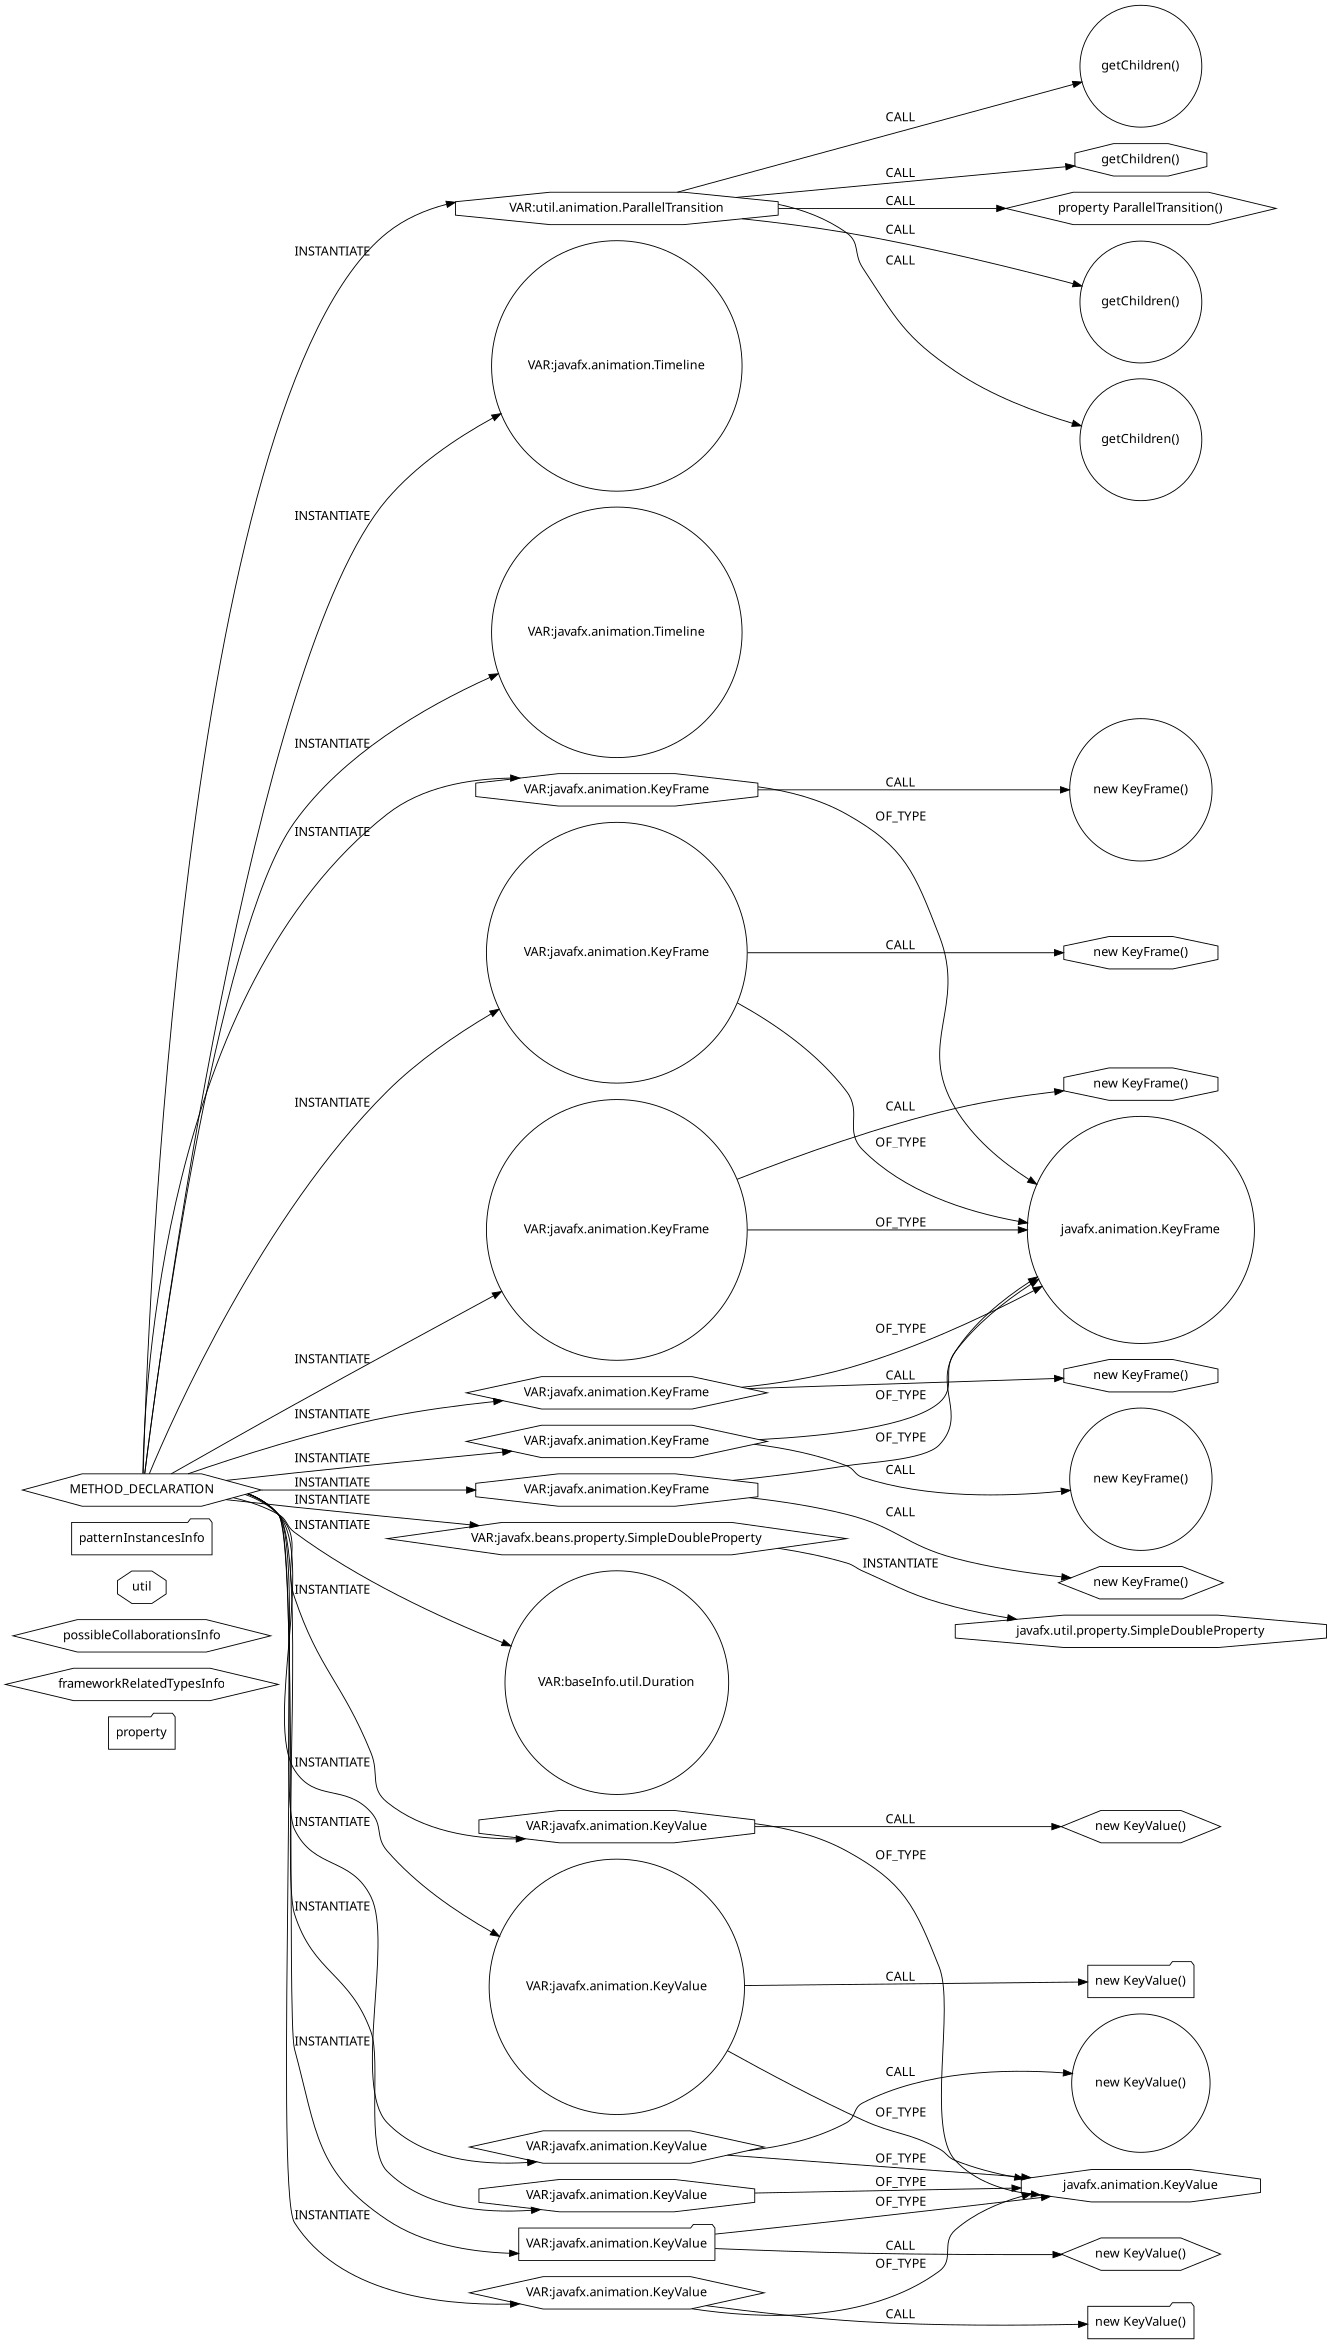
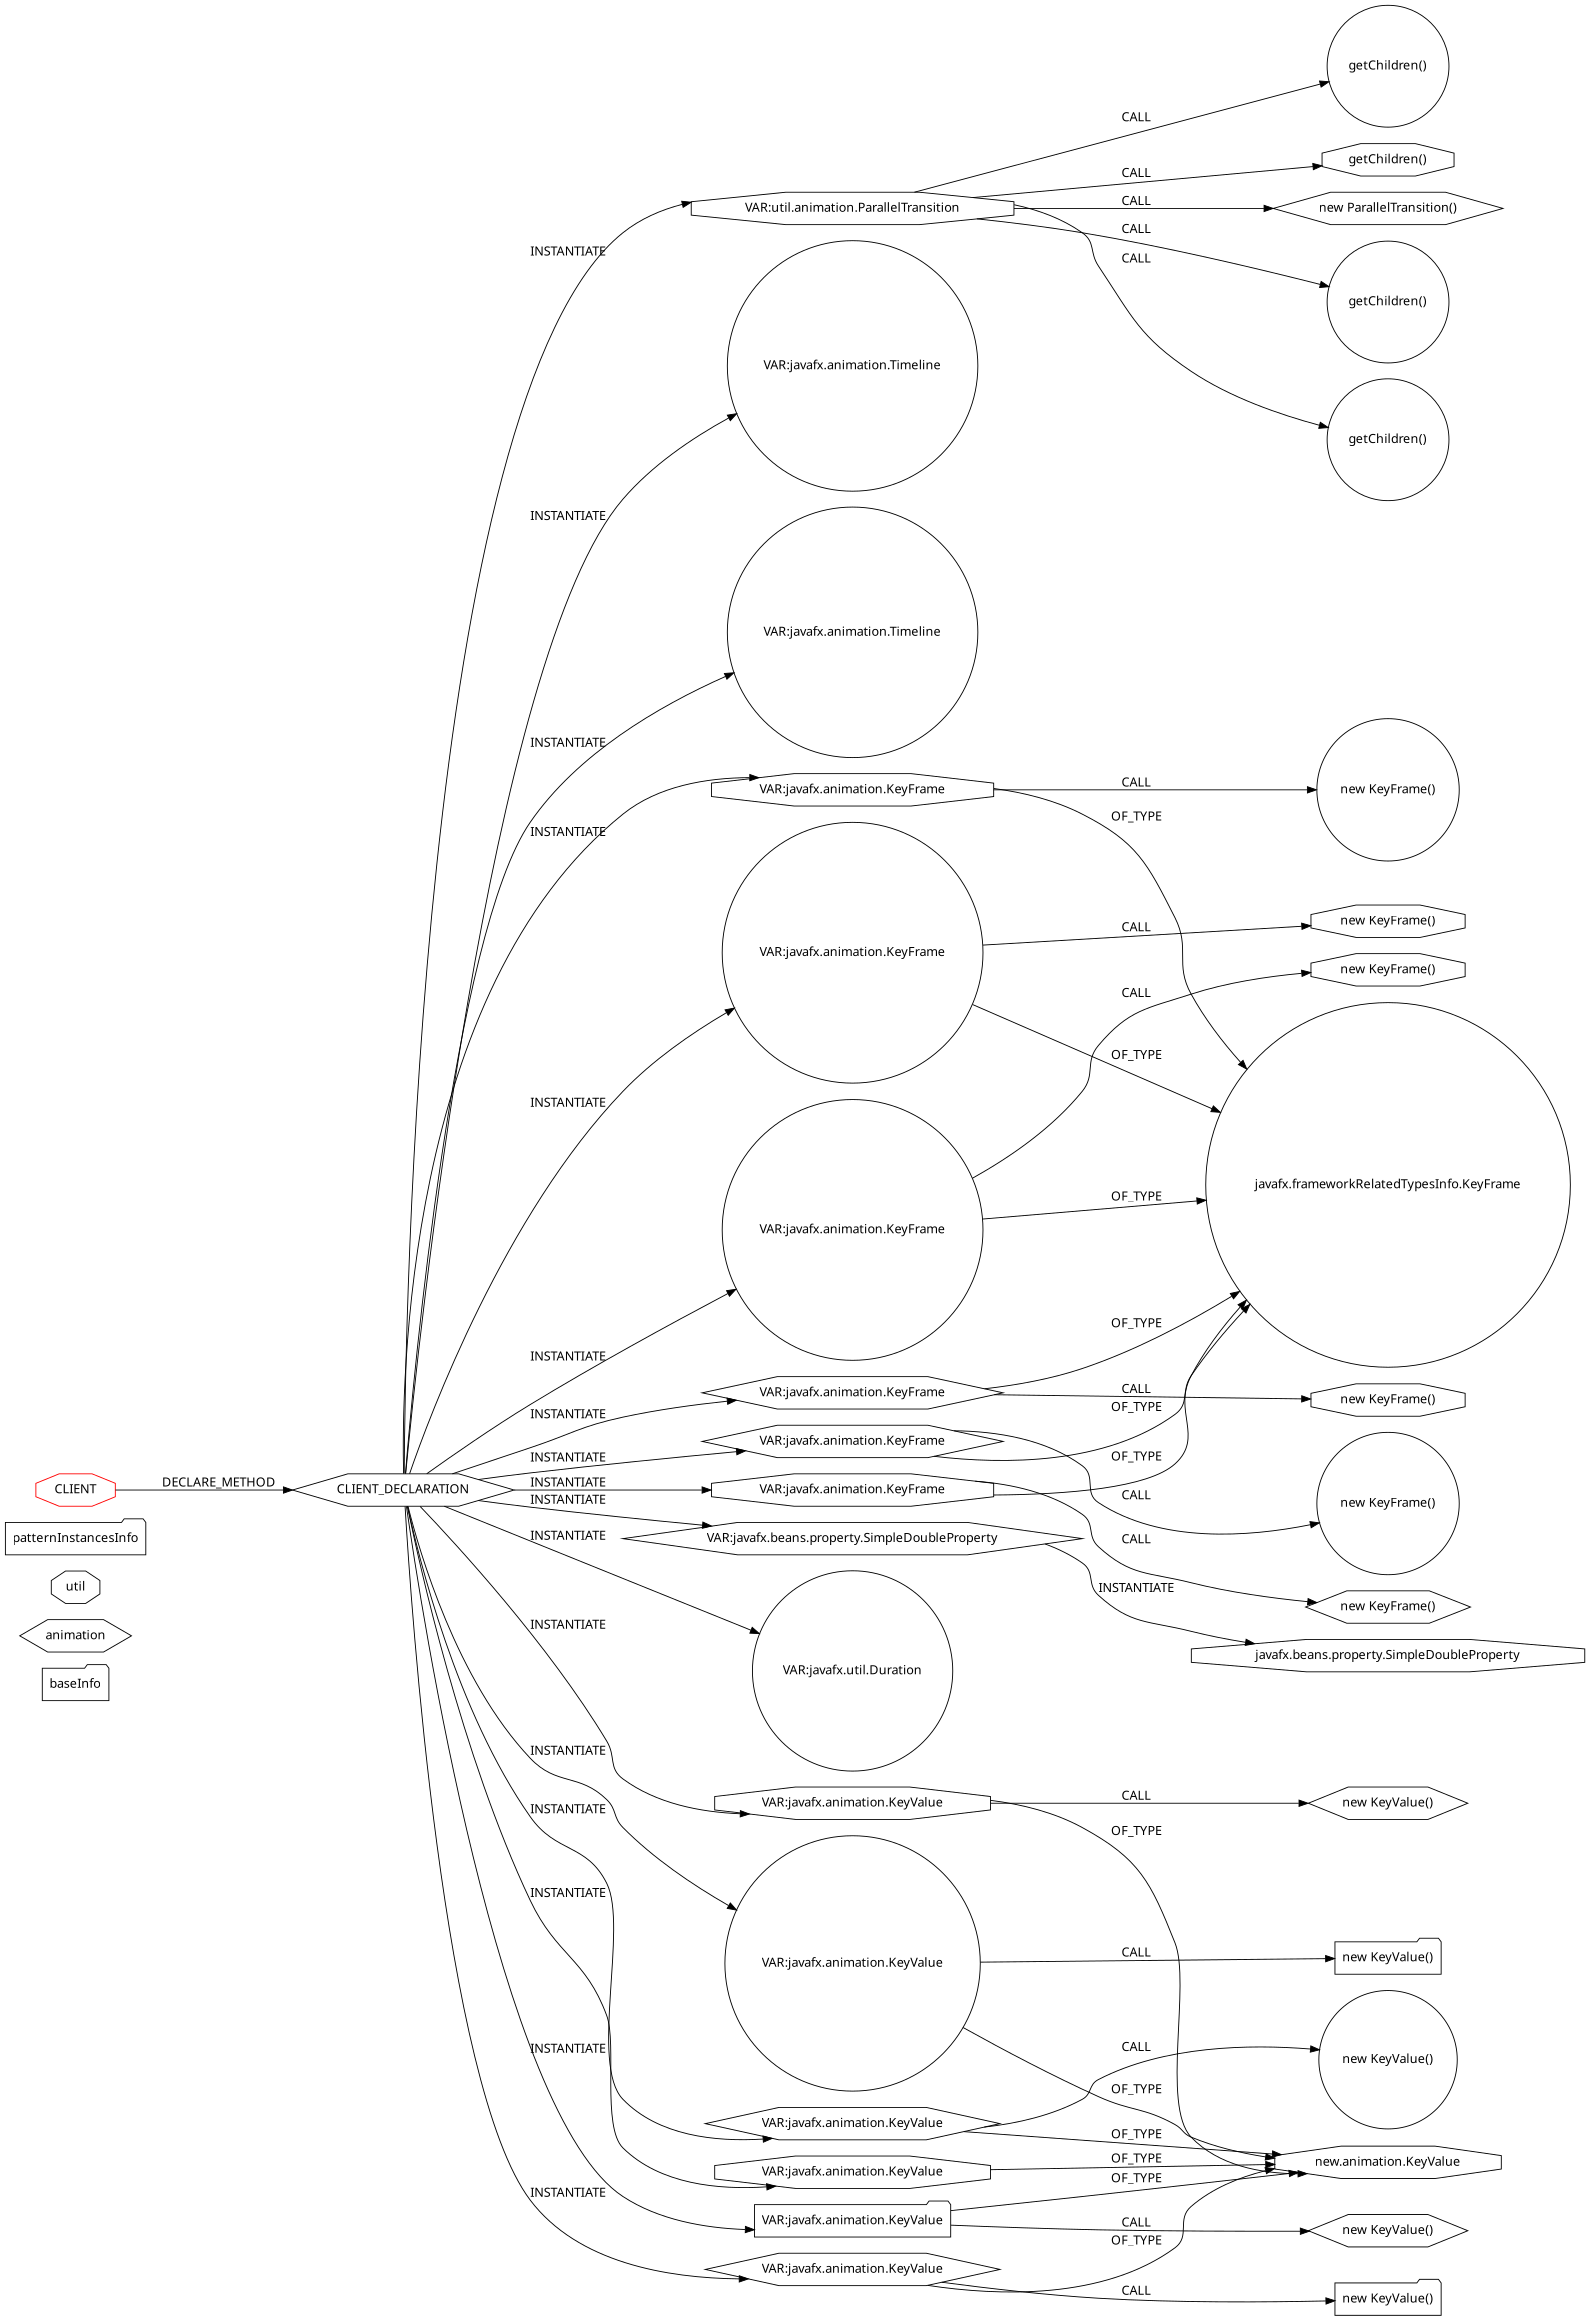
(1141, 208) -> (1388, 208)
(1141, 1230) -> (1388, 1185)
none -> (76, 1490)
(142, 1490) -> (403, 1490)
(1141, 1631) -> (1388, 1656)
(142, 1636) -> (76, 1636)
(617, 1683) -> (853, 1671)
(142, 1684) -> none
(142, 1733) -> (76, 1684)
(1141, 2186) -> (1388, 2162)
